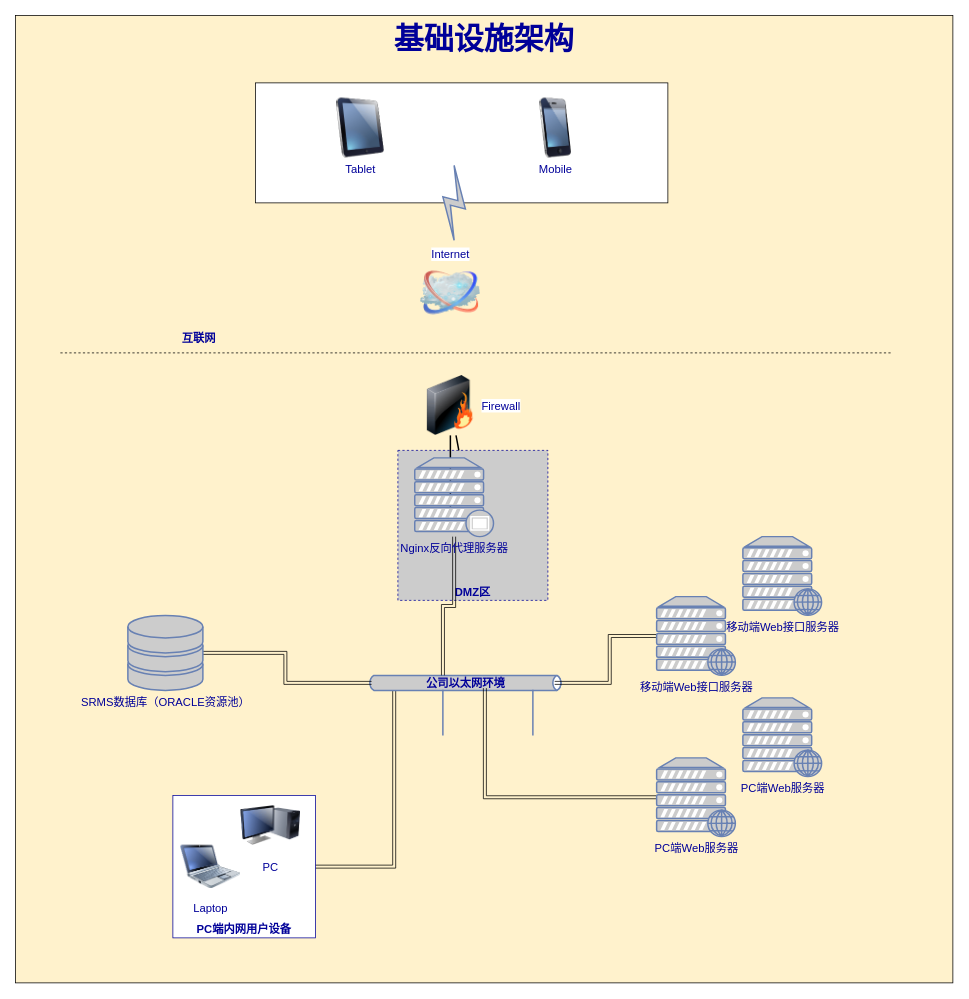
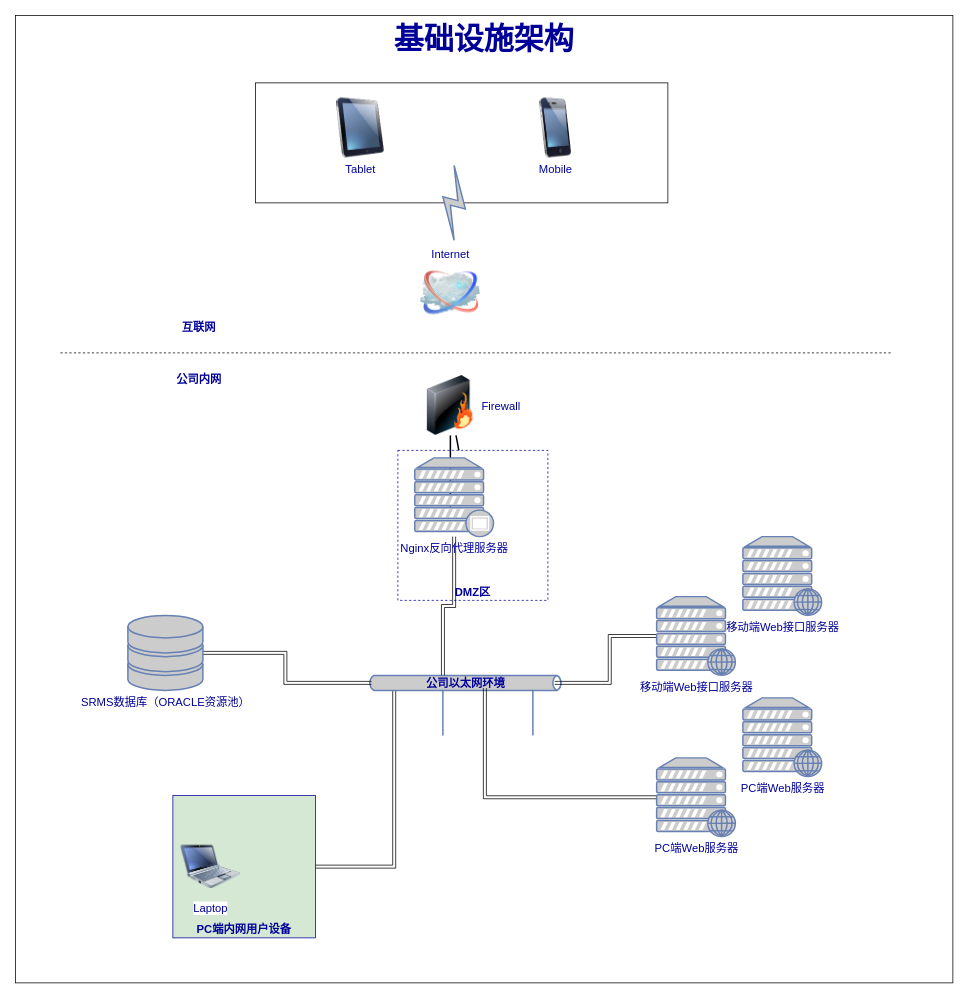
(484, 39) -> (484, 39)
(199, 338) -> (199, 327)
none -> (199, 379)
(473, 591) -> (473, 591)
(270, 825) -> none
(244, 867) -> (244, 867)
